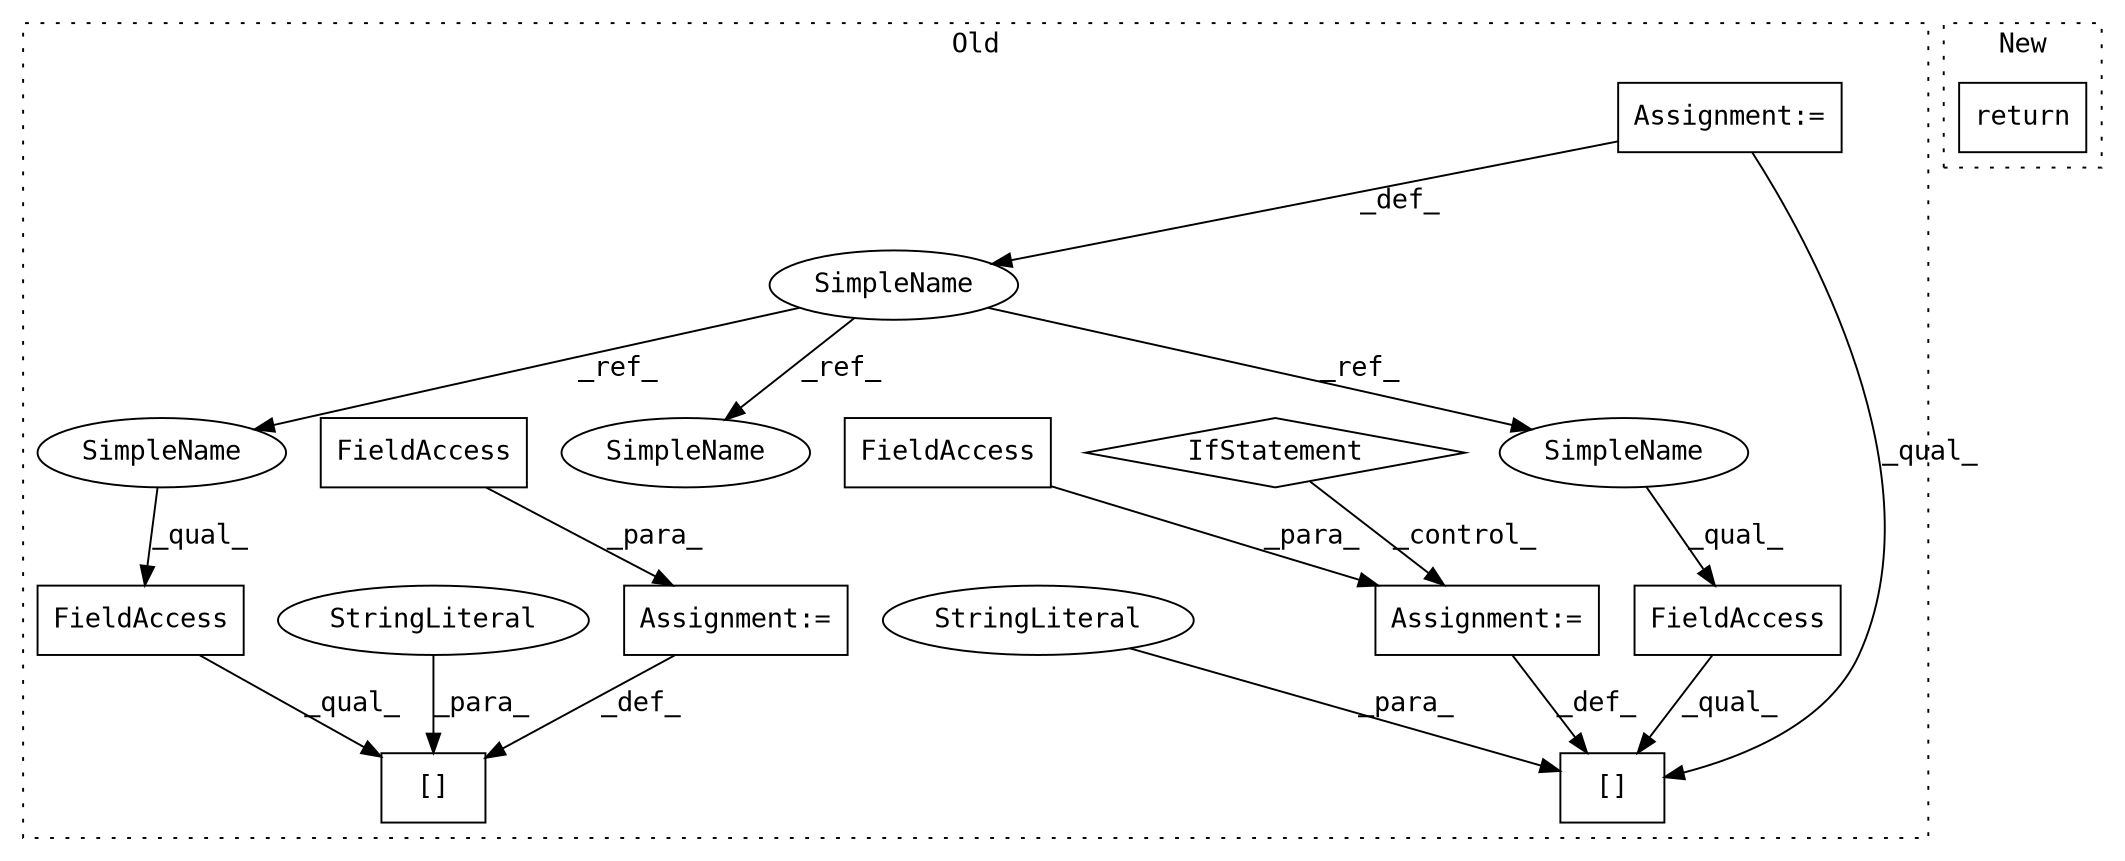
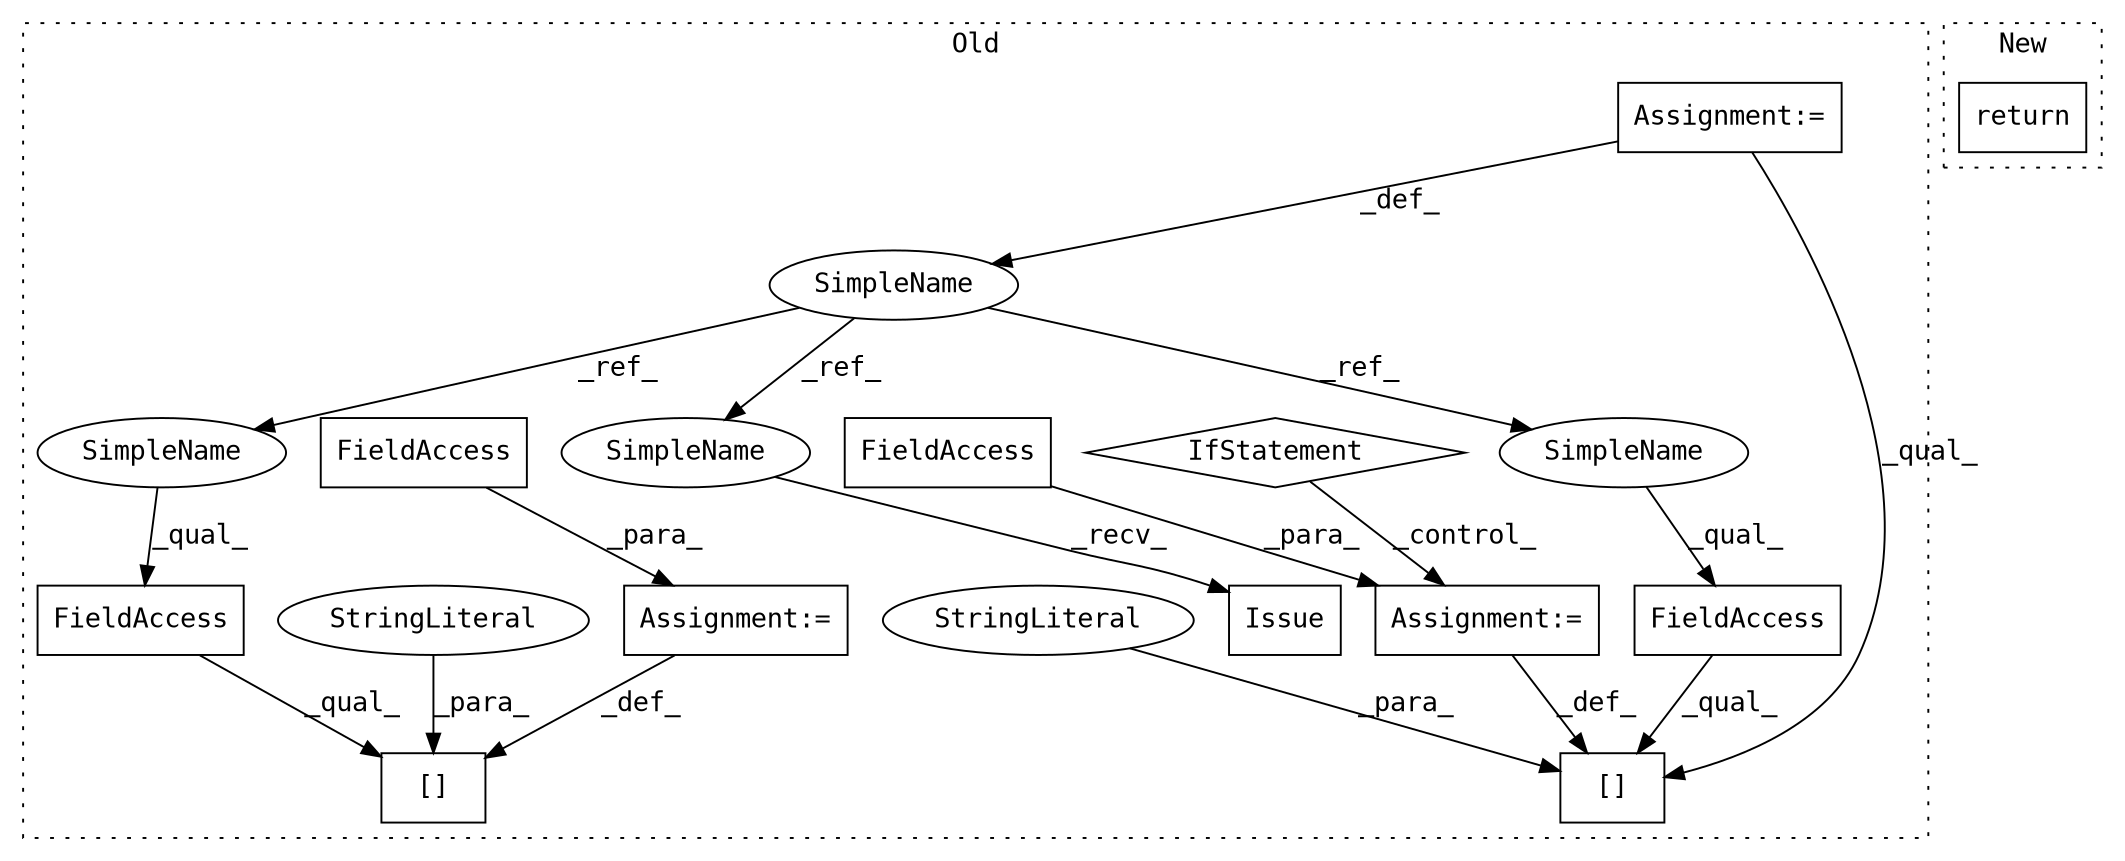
none -> (1285, 620)
